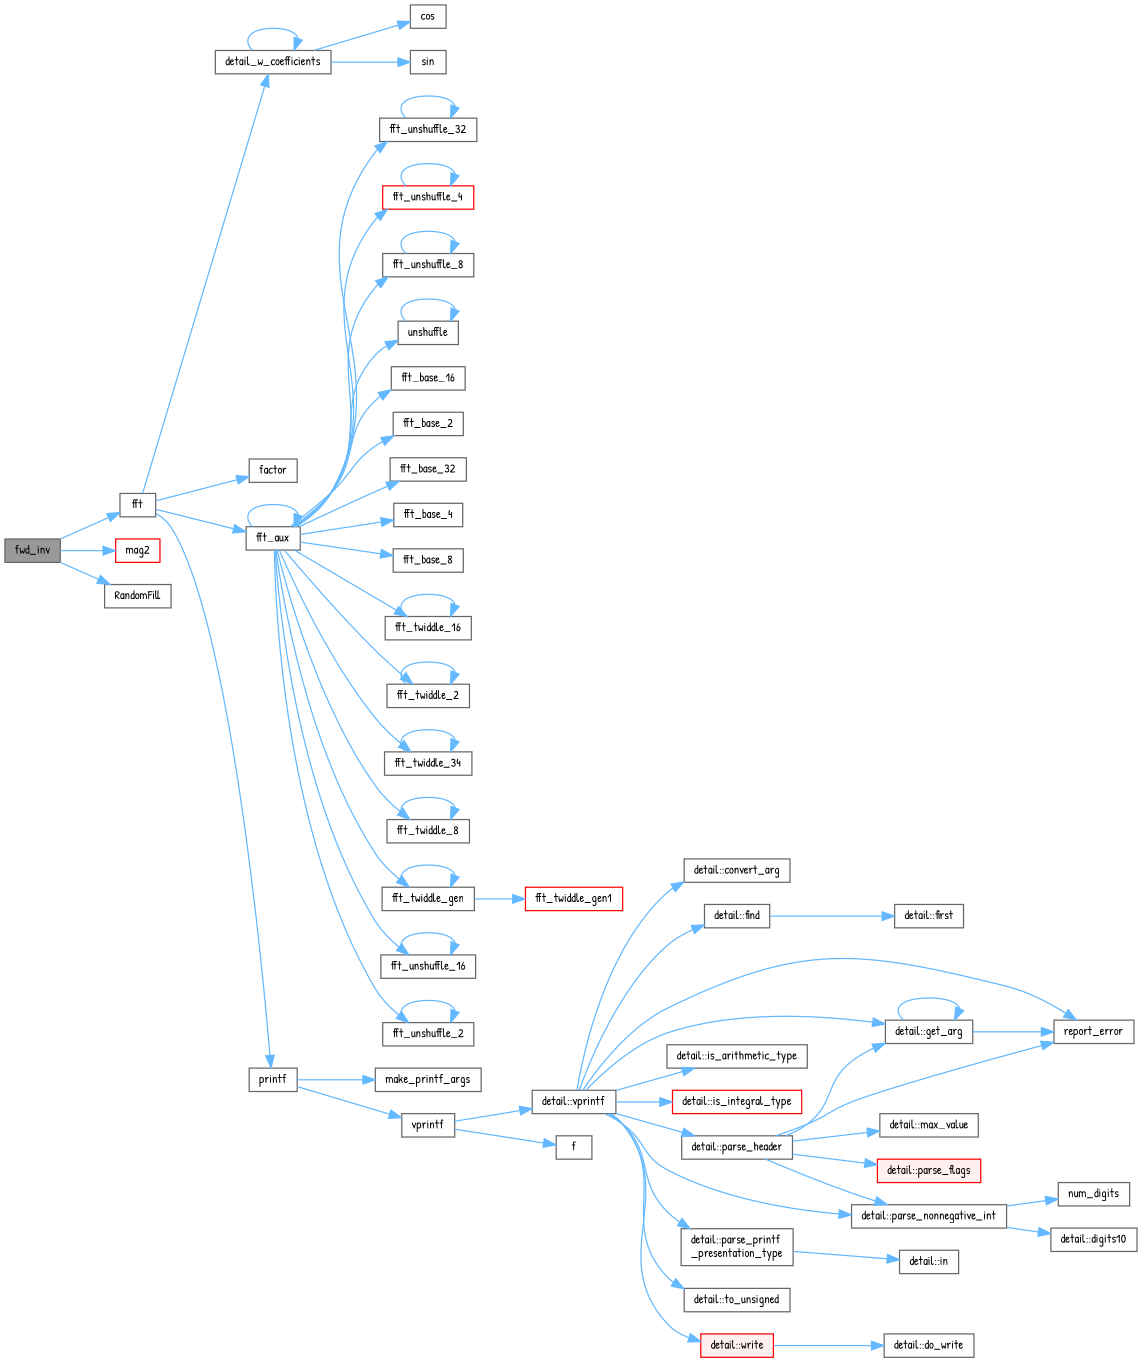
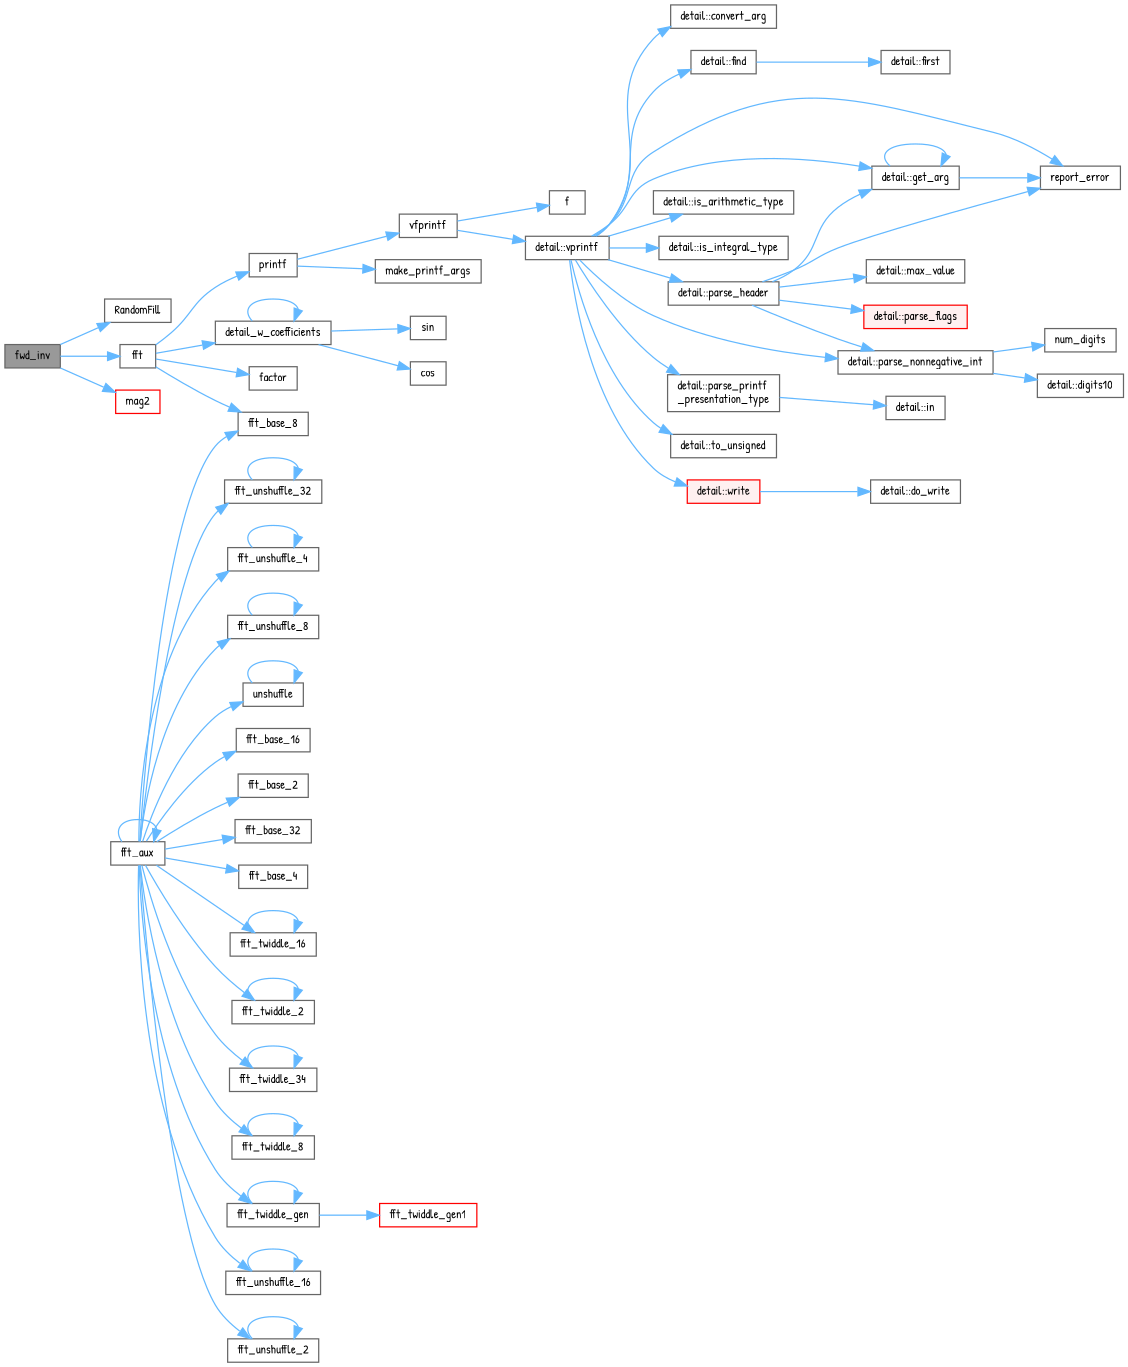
(428, 198) -> (273, 559)
(195, 519) -> (192, 388)
(737, 1102) -> (724, 248)
(428, 1125) -> (428, 226)
